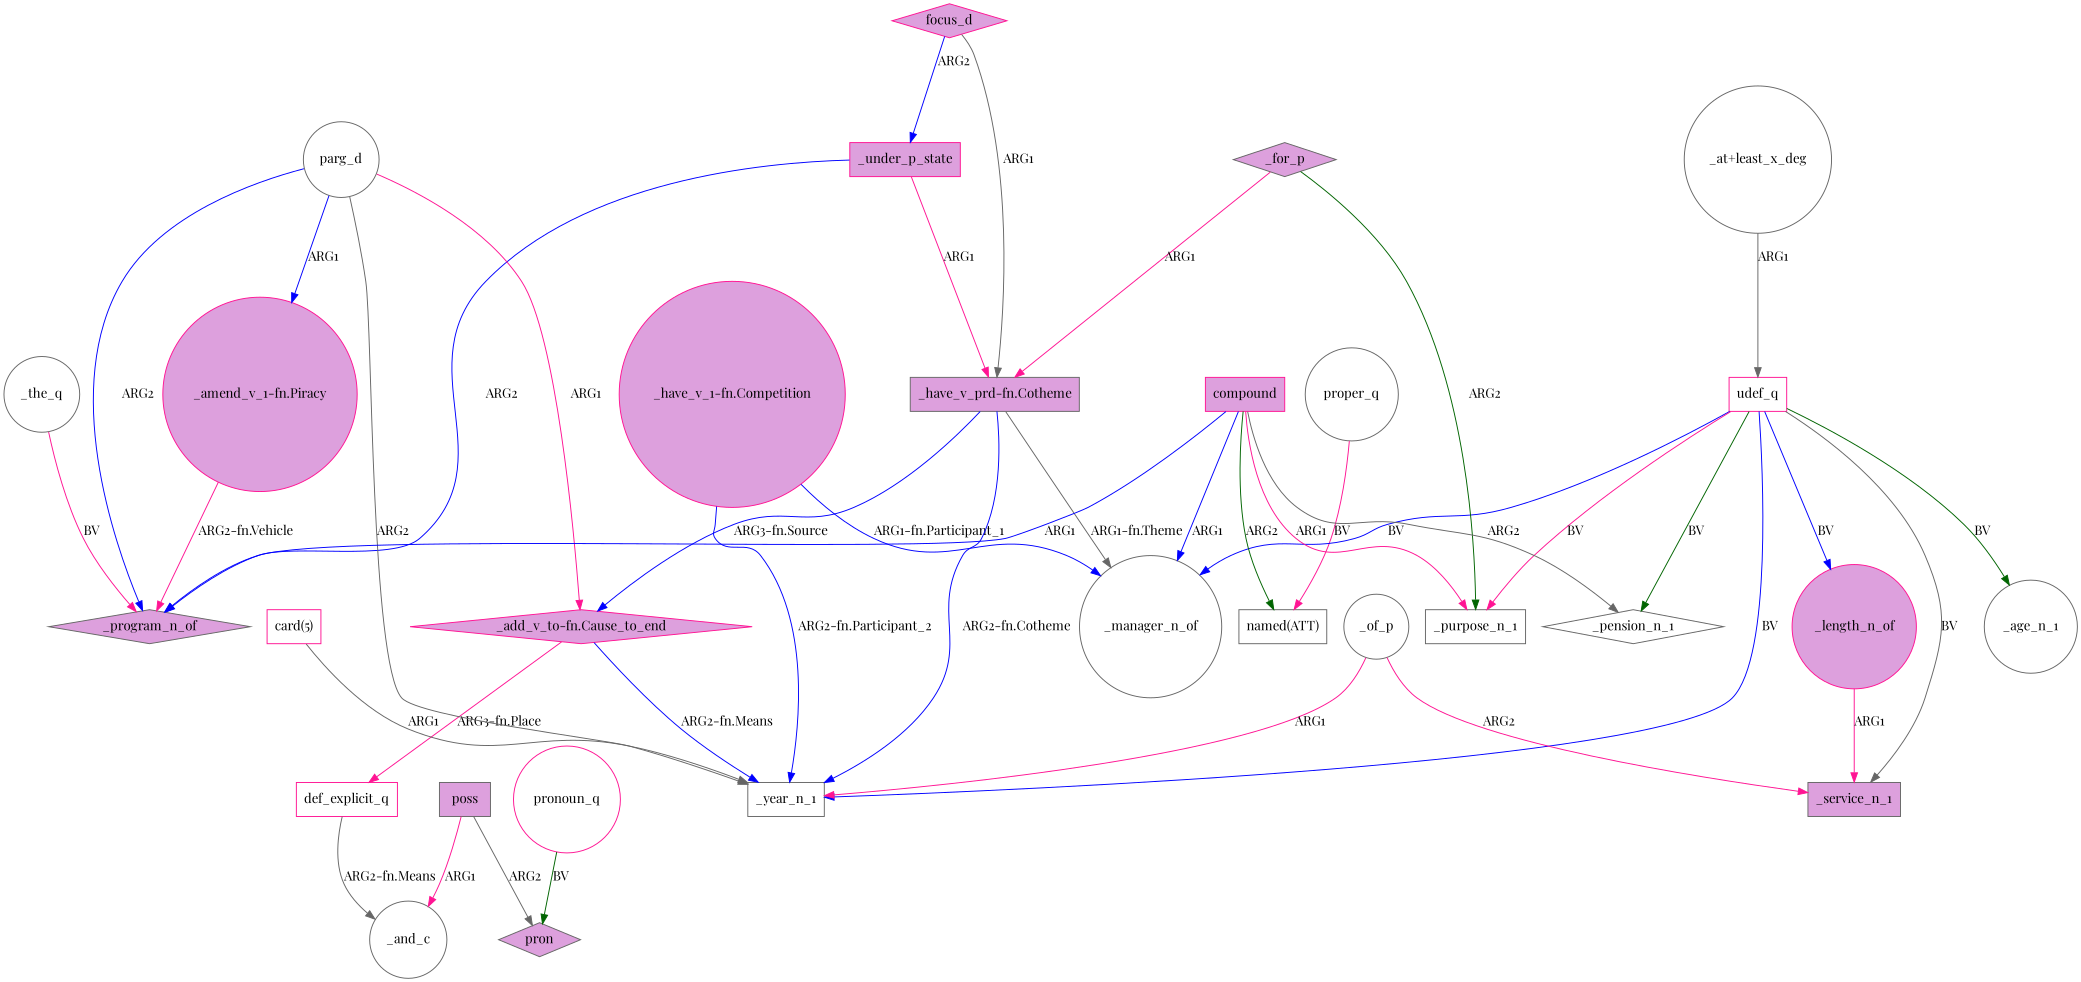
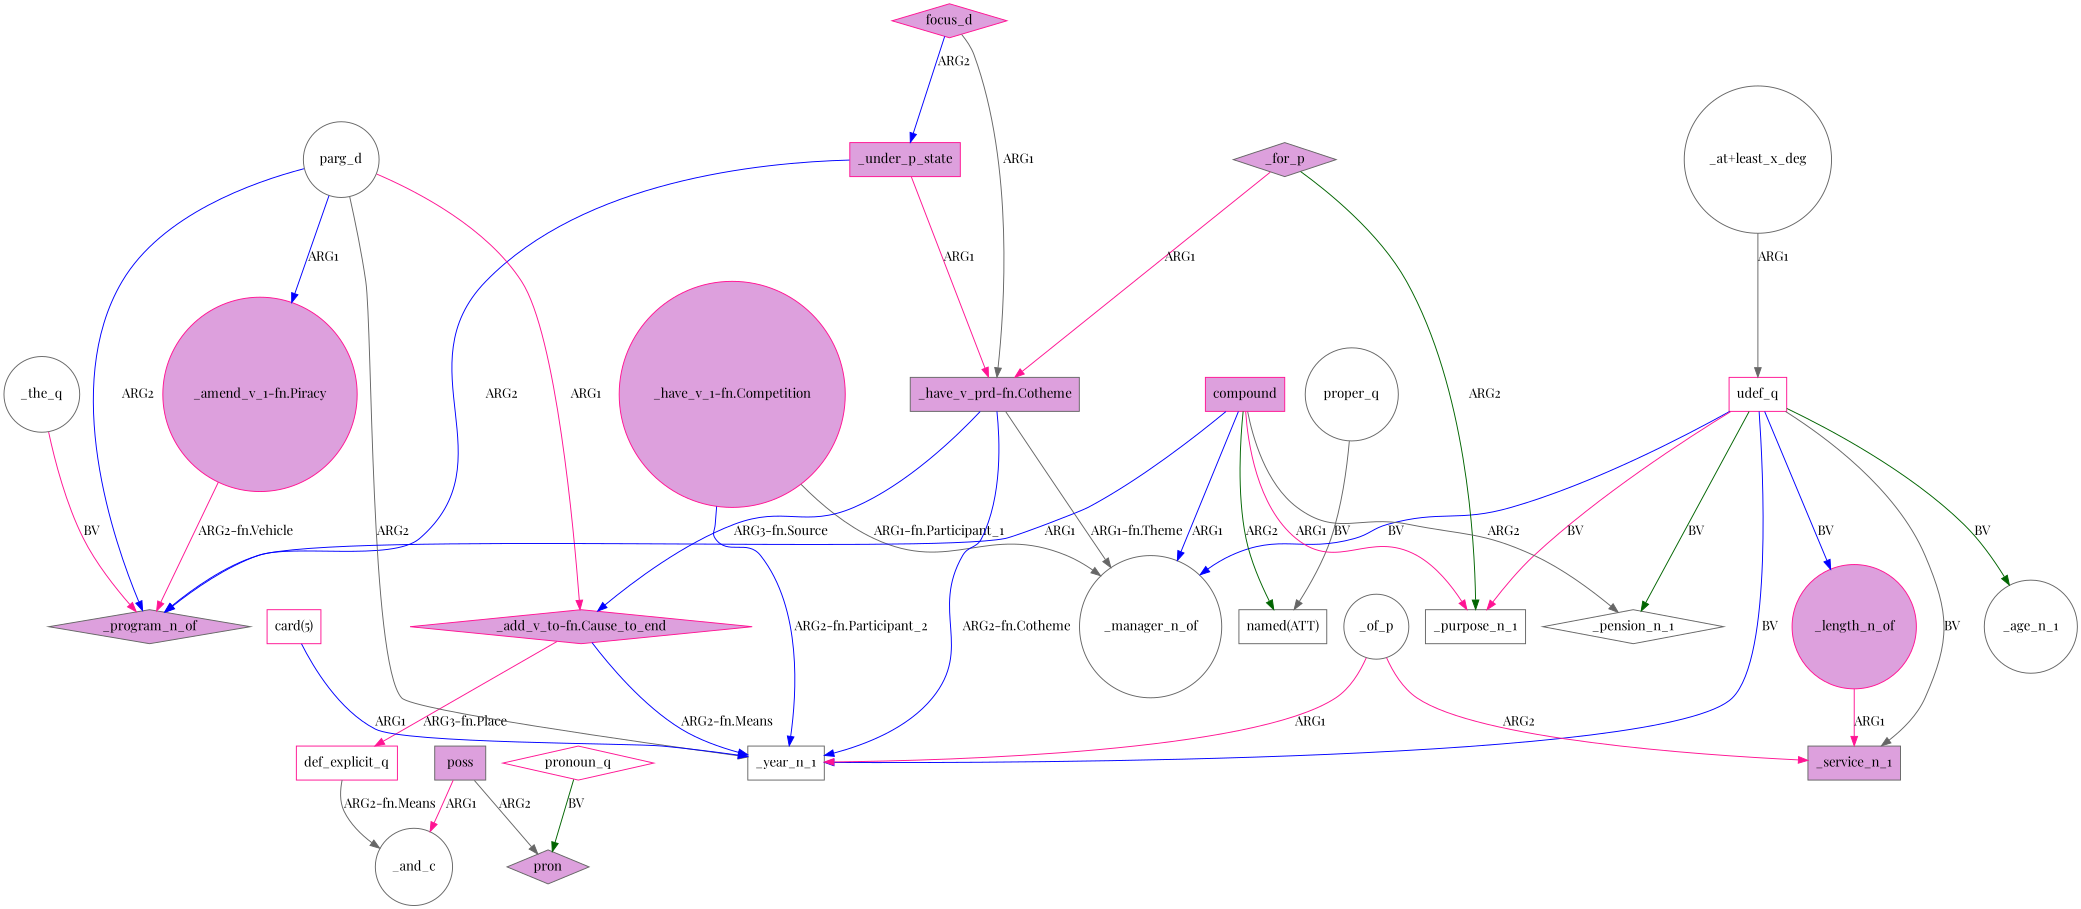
(1334, 529) -> (1334, 529)
(940, 551) -> (940, 552)
(508, 745) -> (499, 741)
(567, 799) -> (578, 763)
